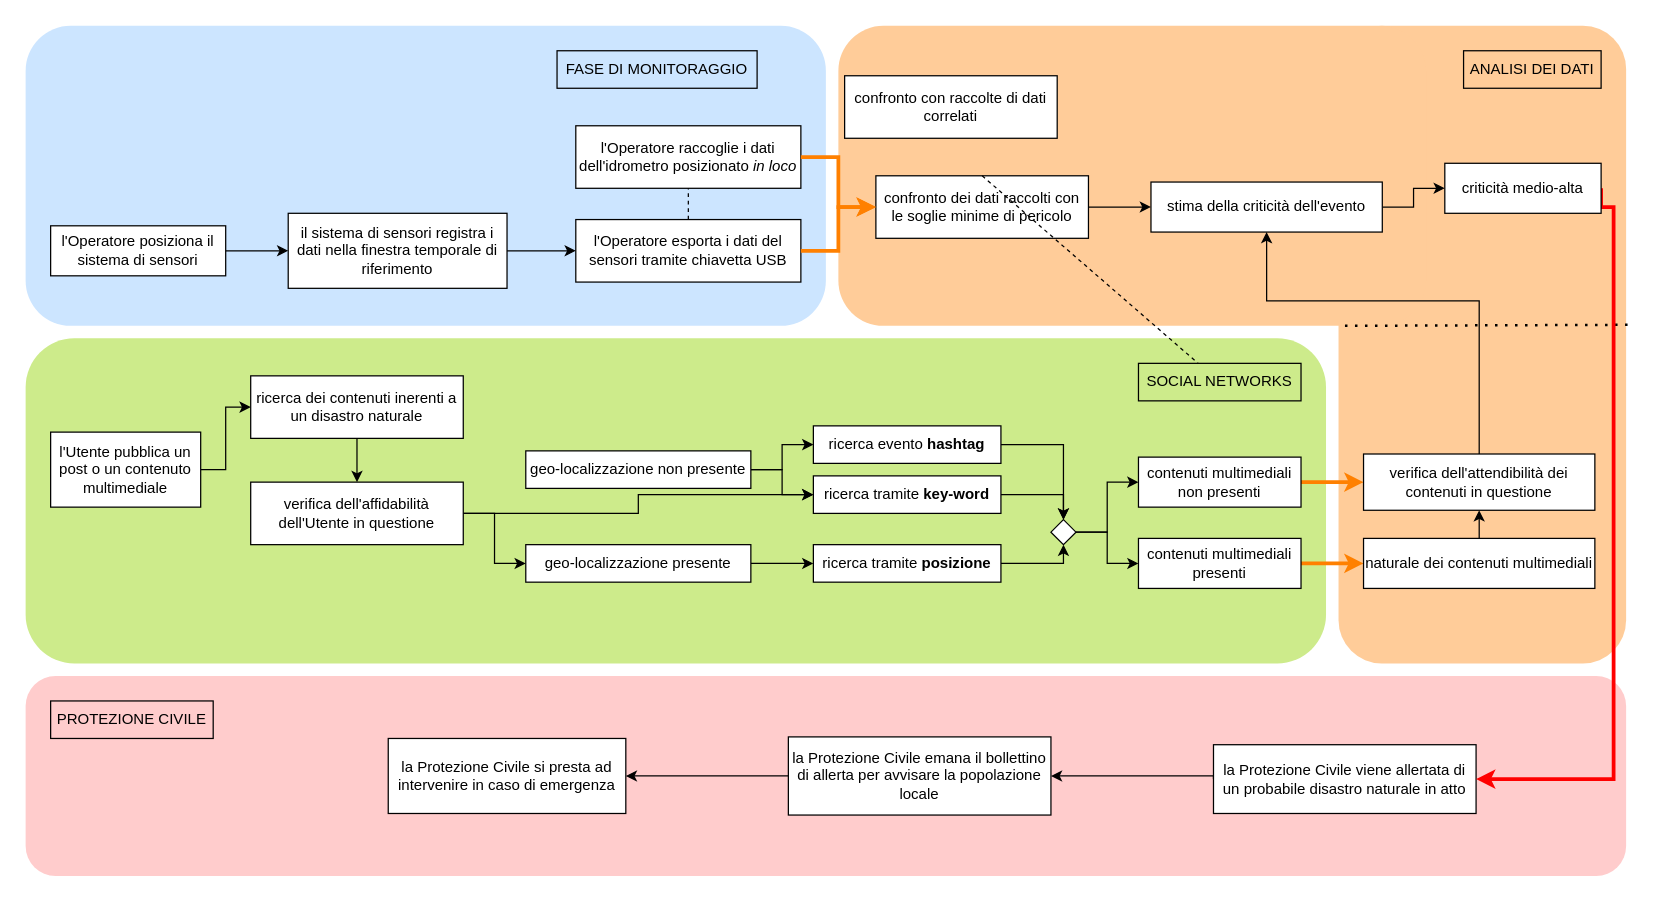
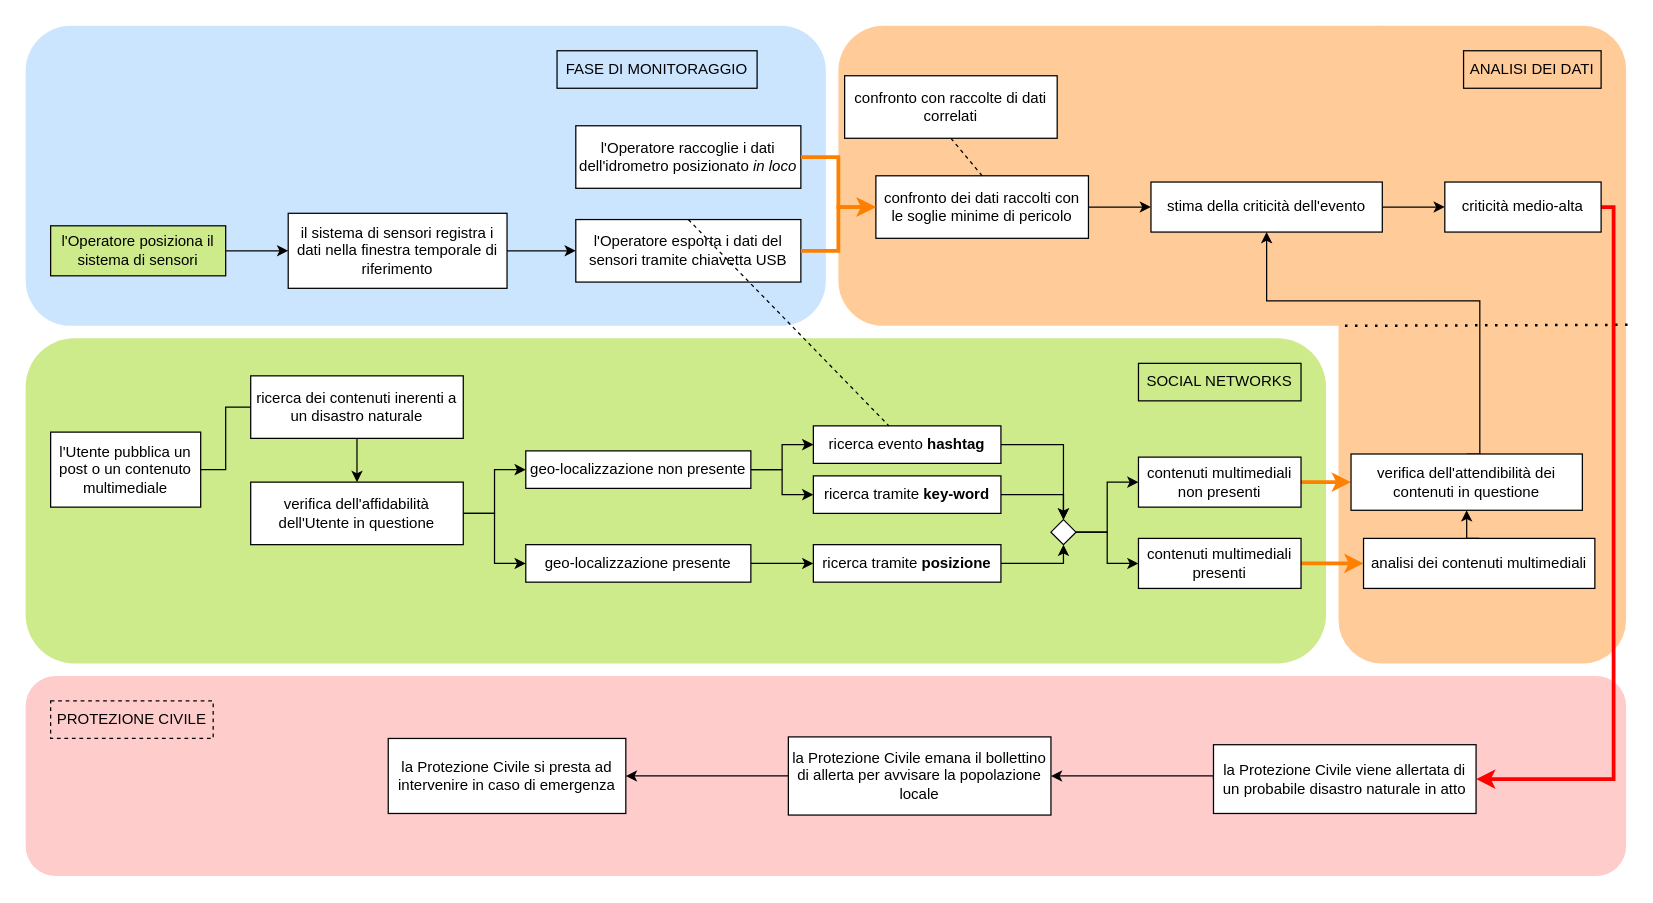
(1523, 188) -> (1523, 207)
(688, 205) -> (788, 322)
(138, 251) -> (138, 251)
(1089, 268) -> (966, 157)
(241, 407) -> (244, 407)
(1479, 482) -> (1466, 482)
(638, 504) -> (494, 479)
(1479, 563) -> (1479, 563)
(132, 719) -> (132, 719)
